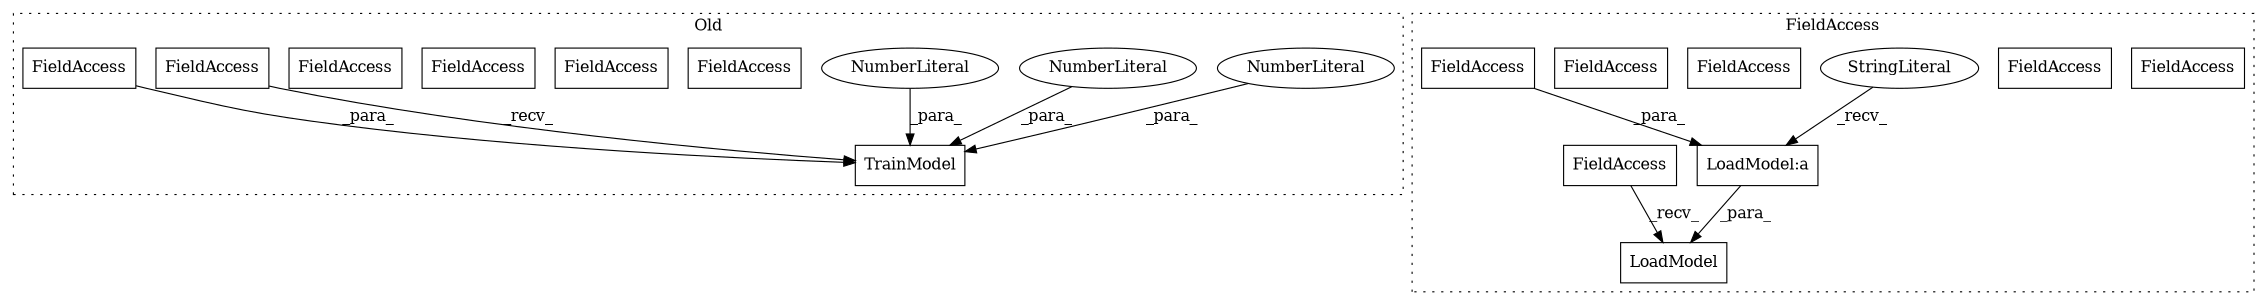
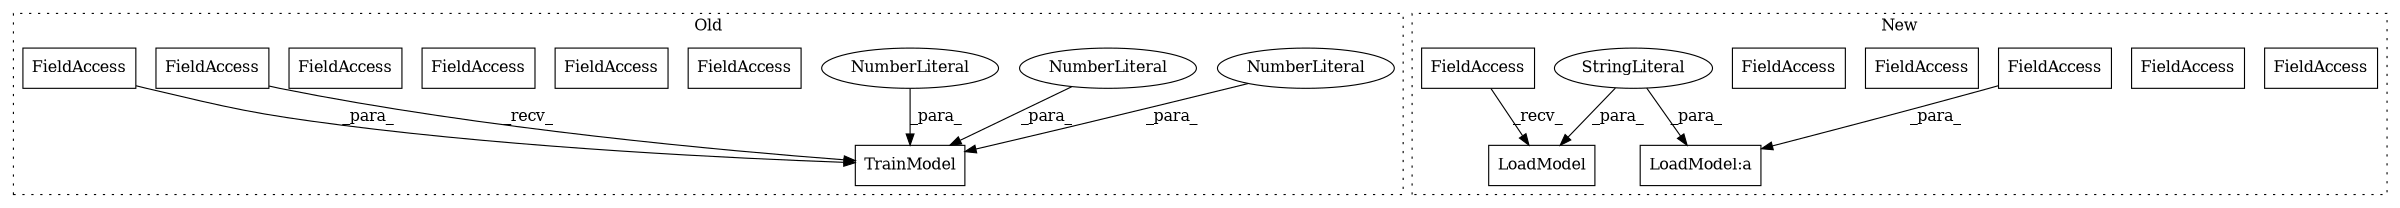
(1833, 26) -> (1900, 26)
(1862, 117) -> (1696, 117)
(1719, 210) -> (1592, 113)
